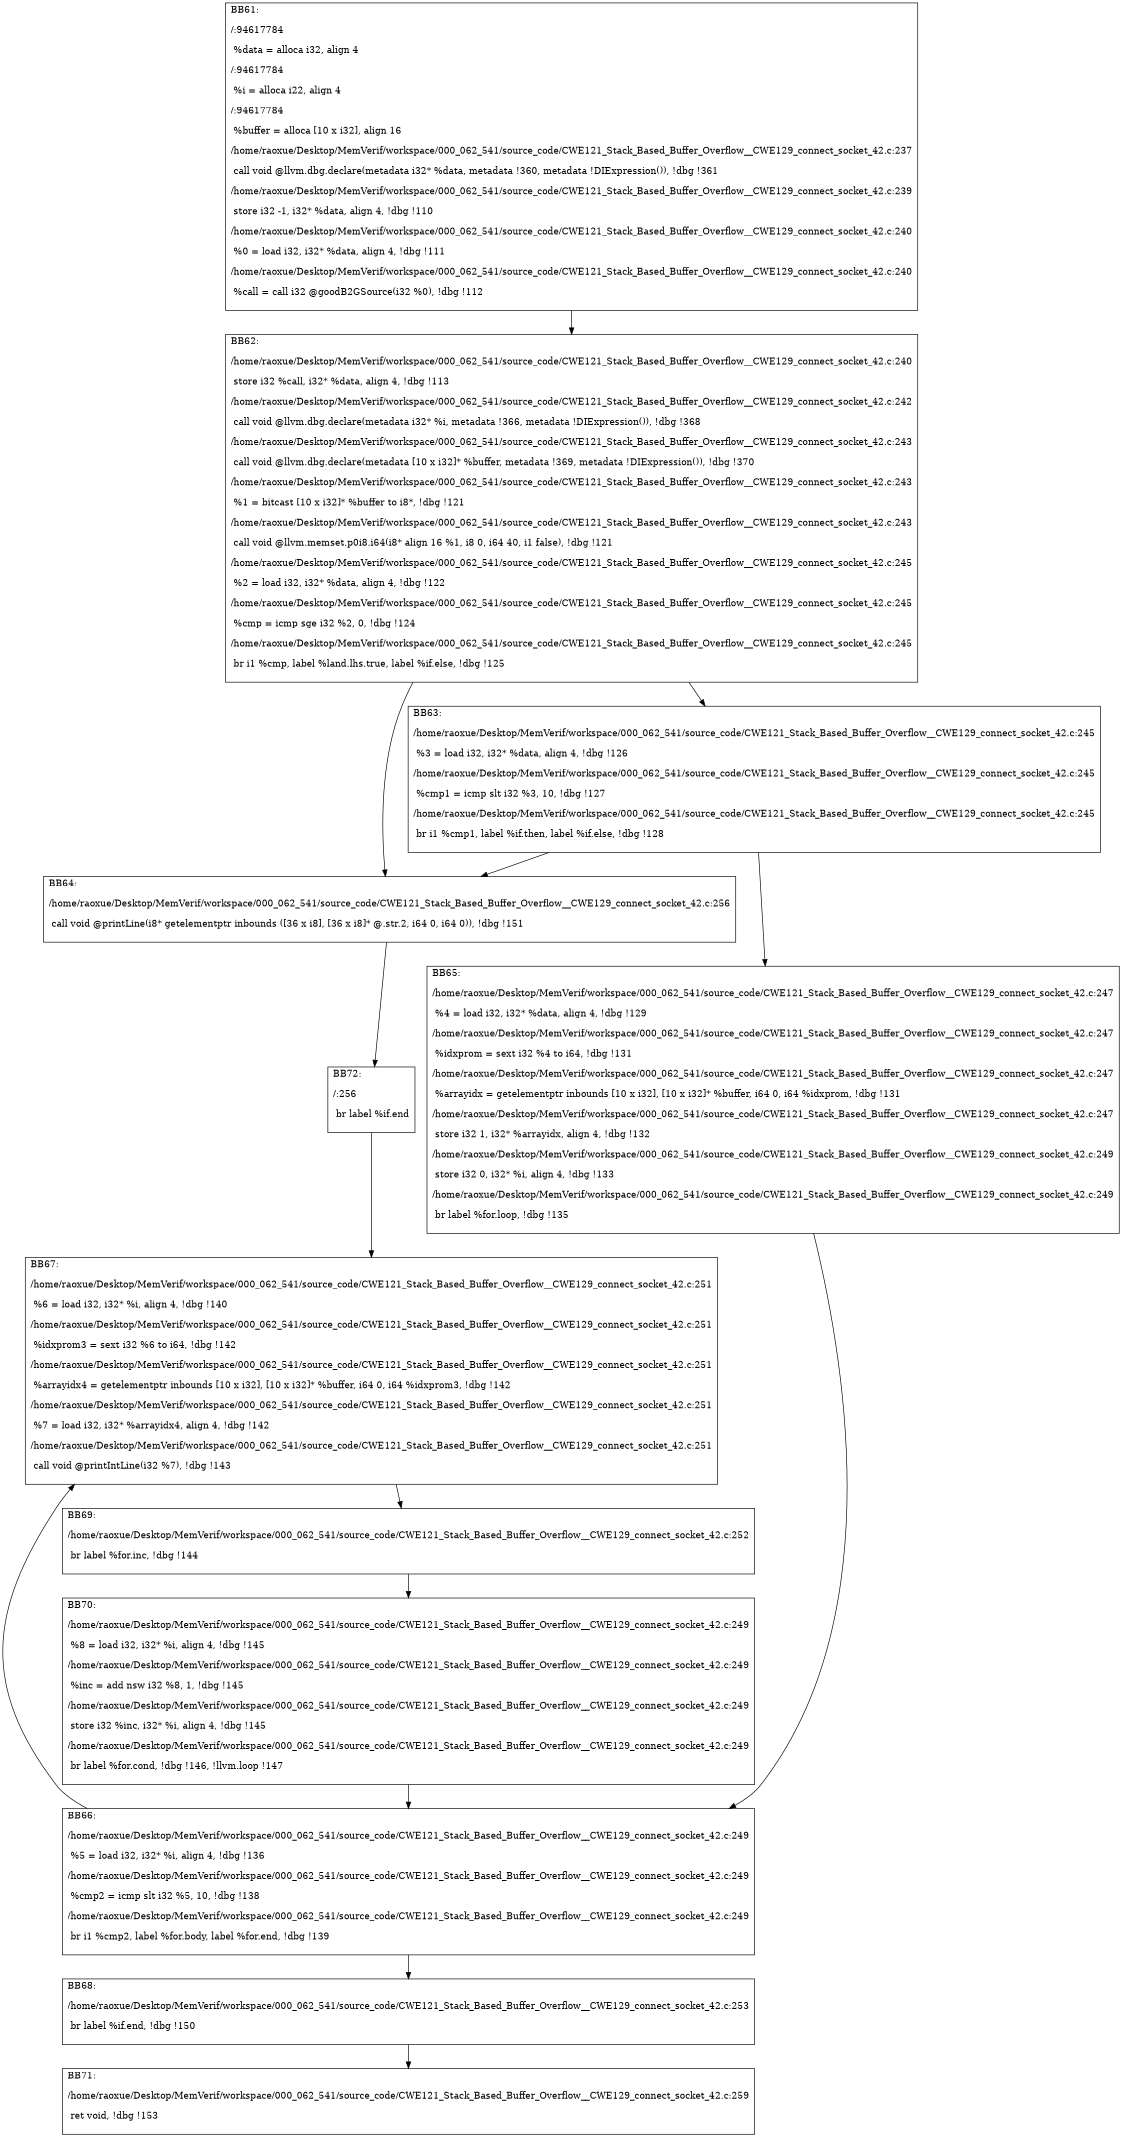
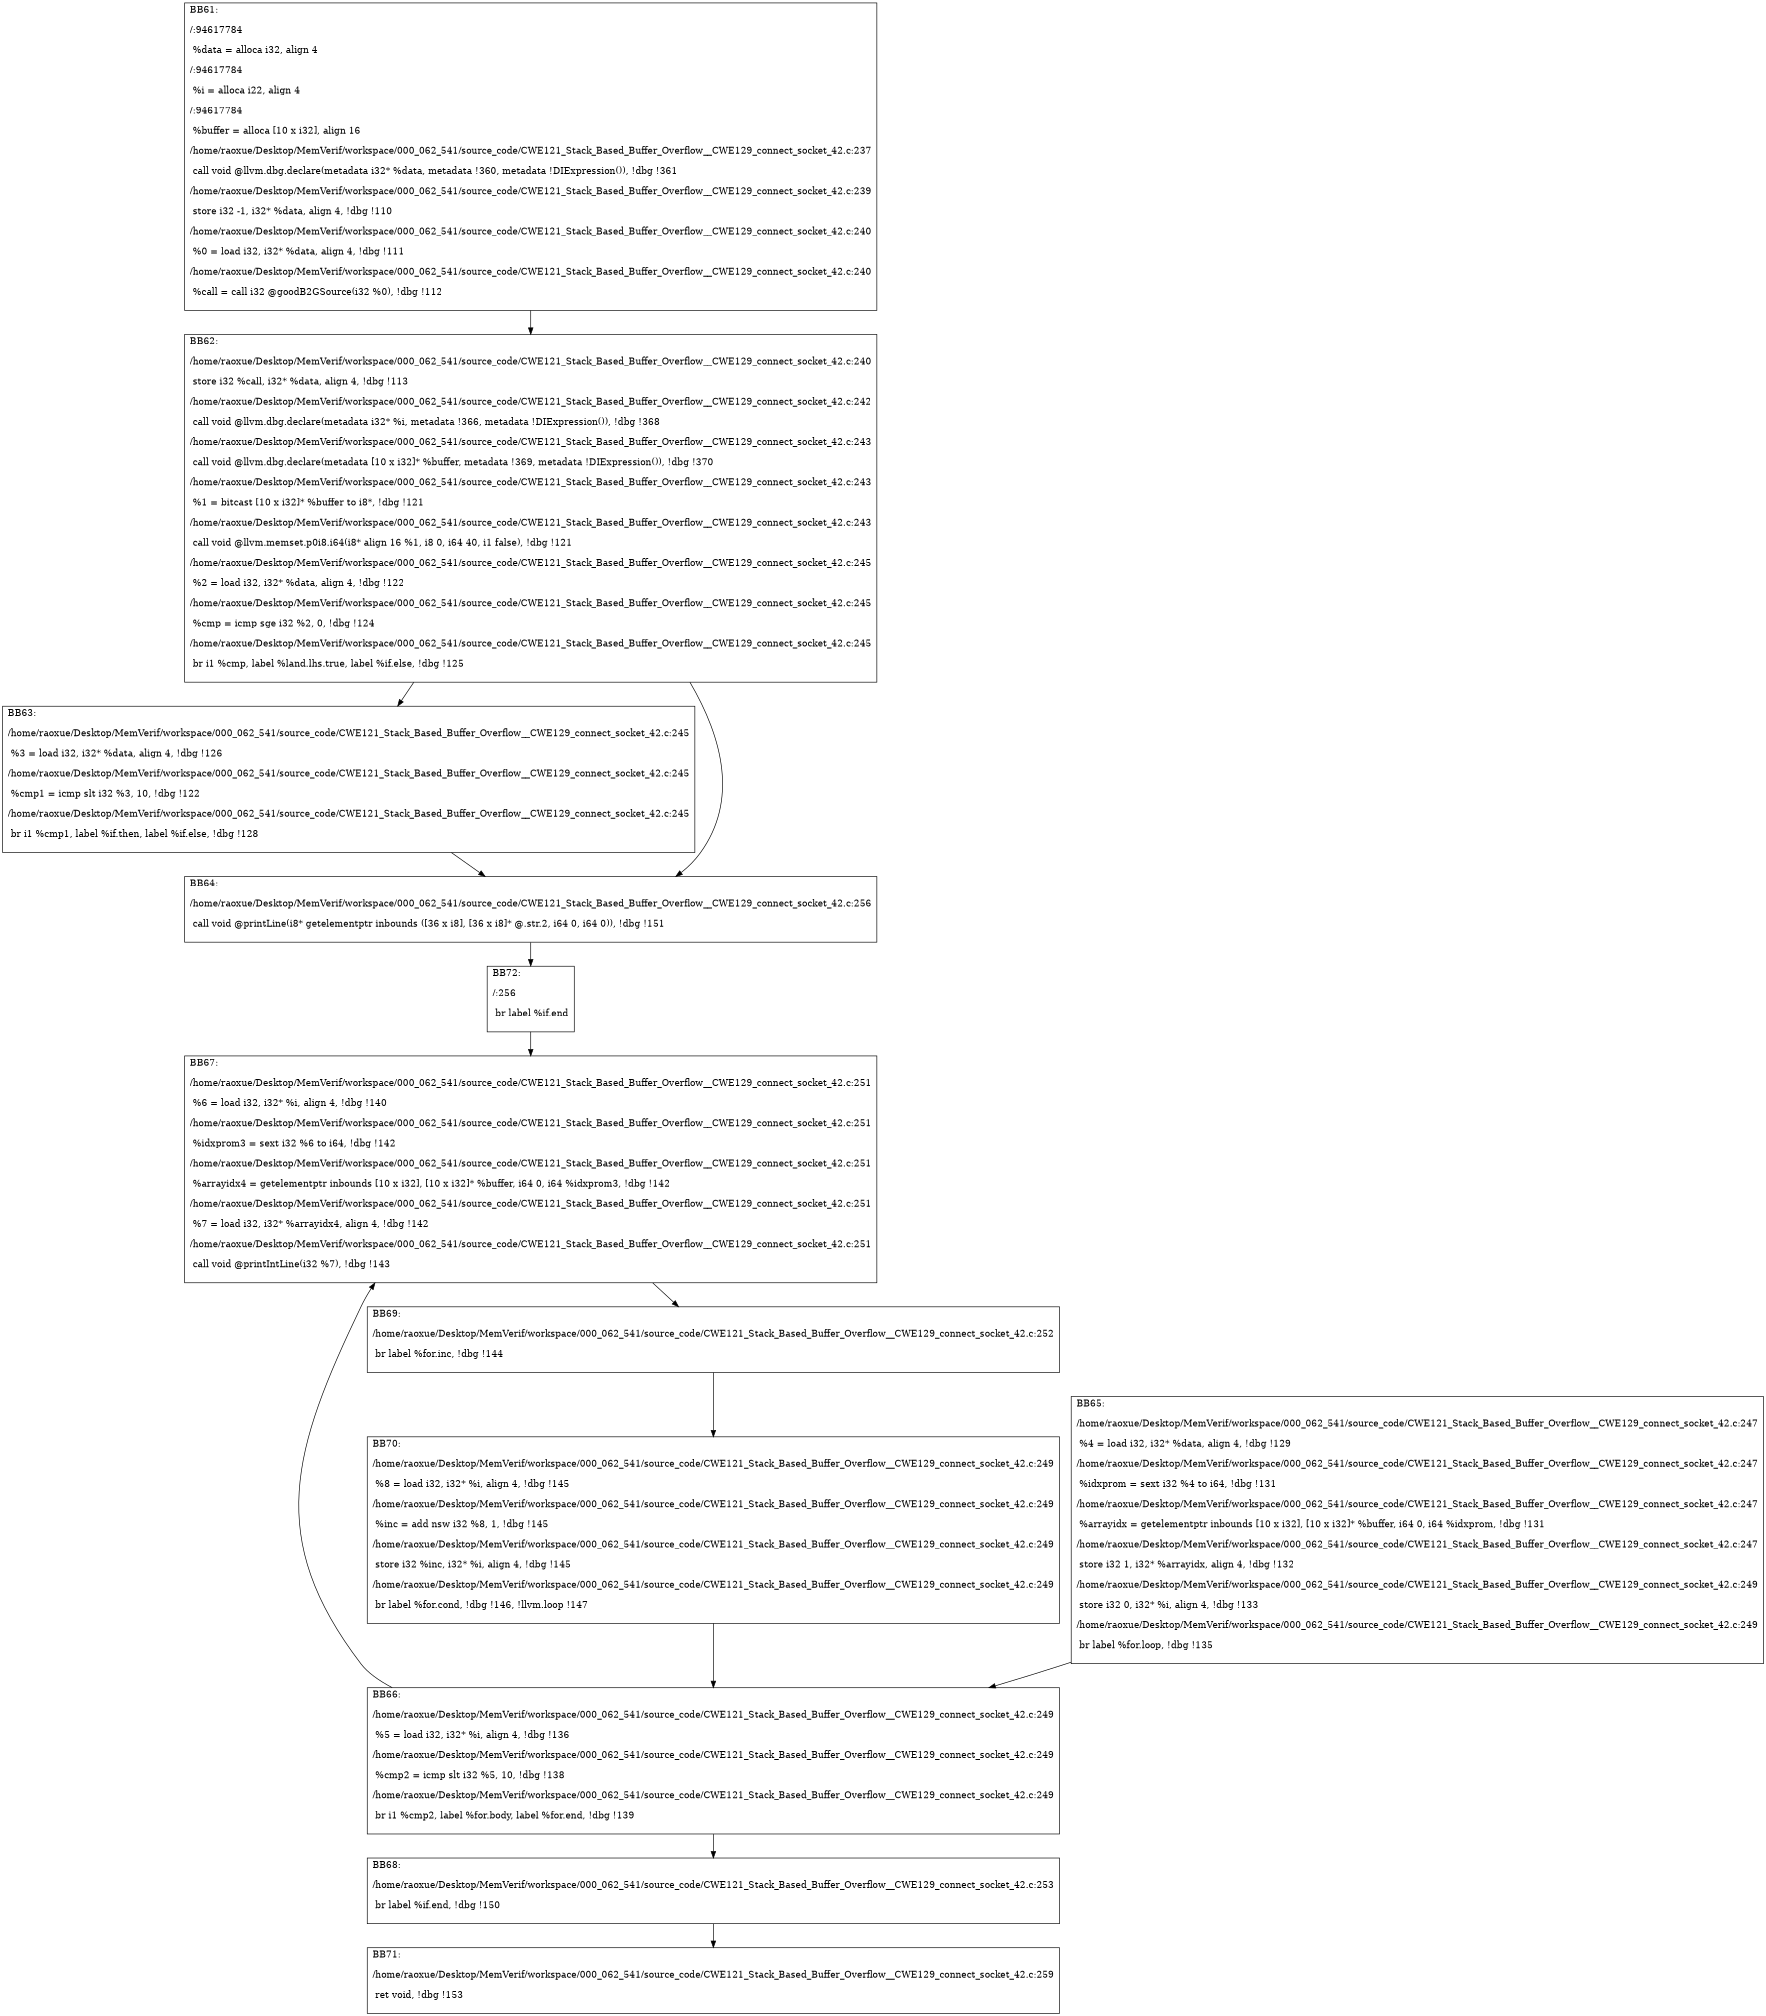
(510, 794) -> (104, 794)
(762, 906) -> none
